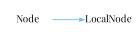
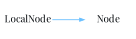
(66, 20) -> (66, 20)
